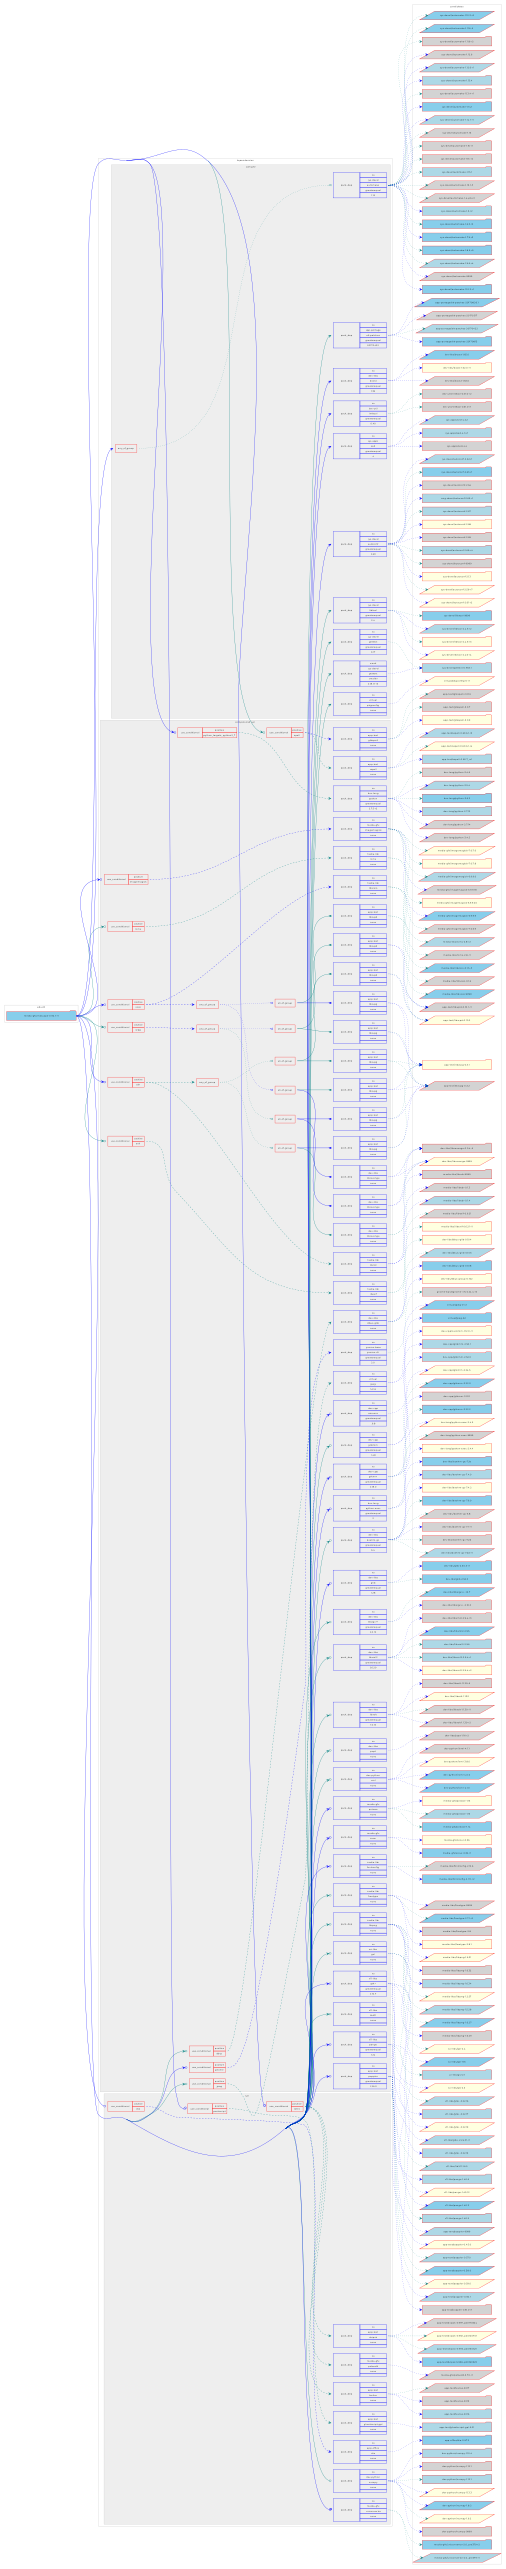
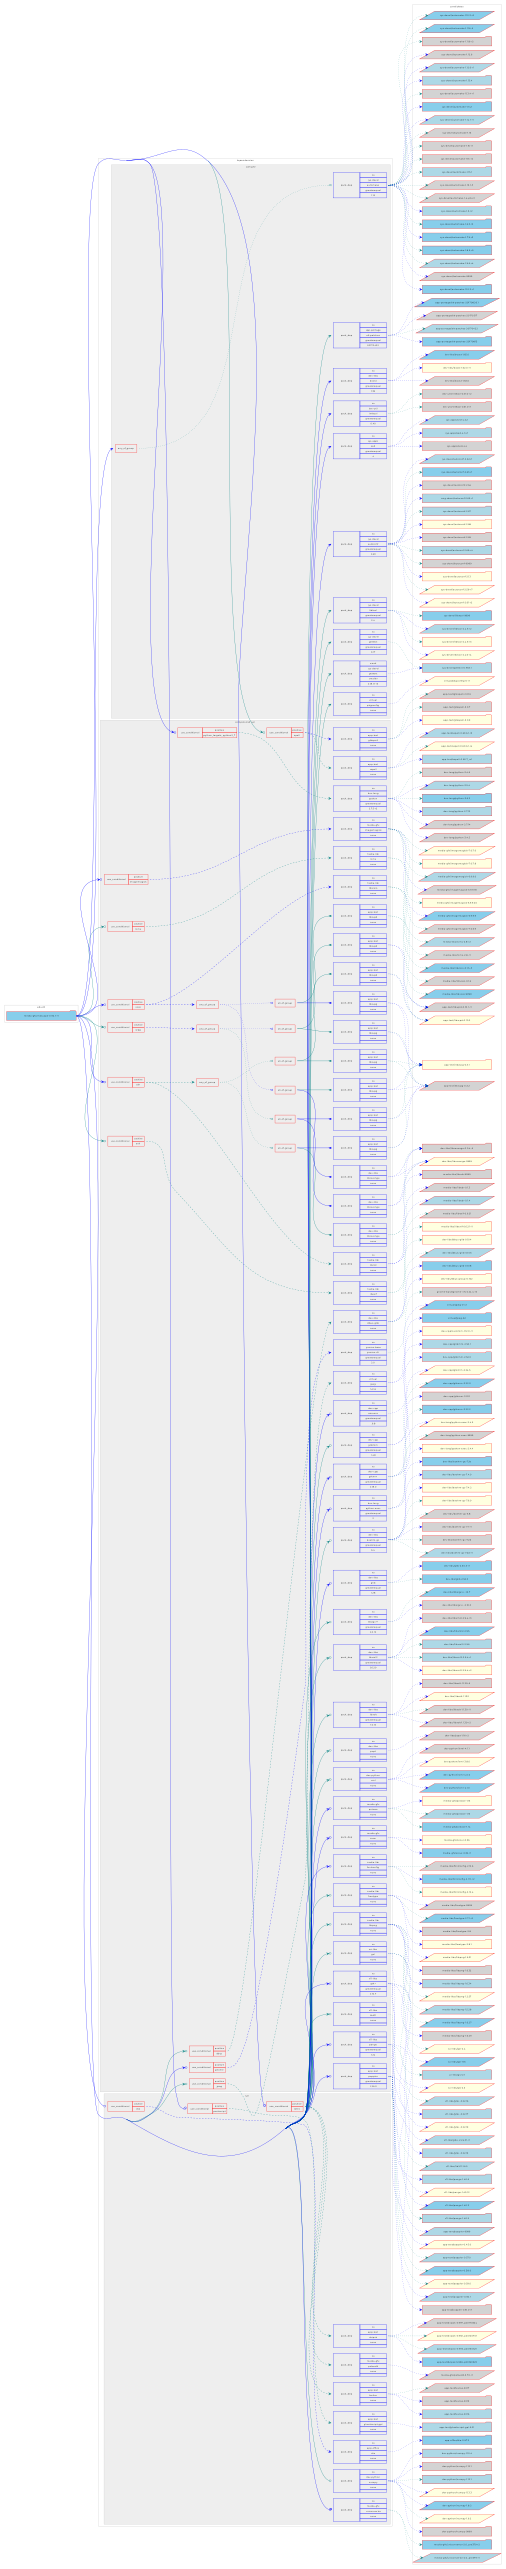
(457, 1501) -> (457, 1501)
none -> (457, 1892)
